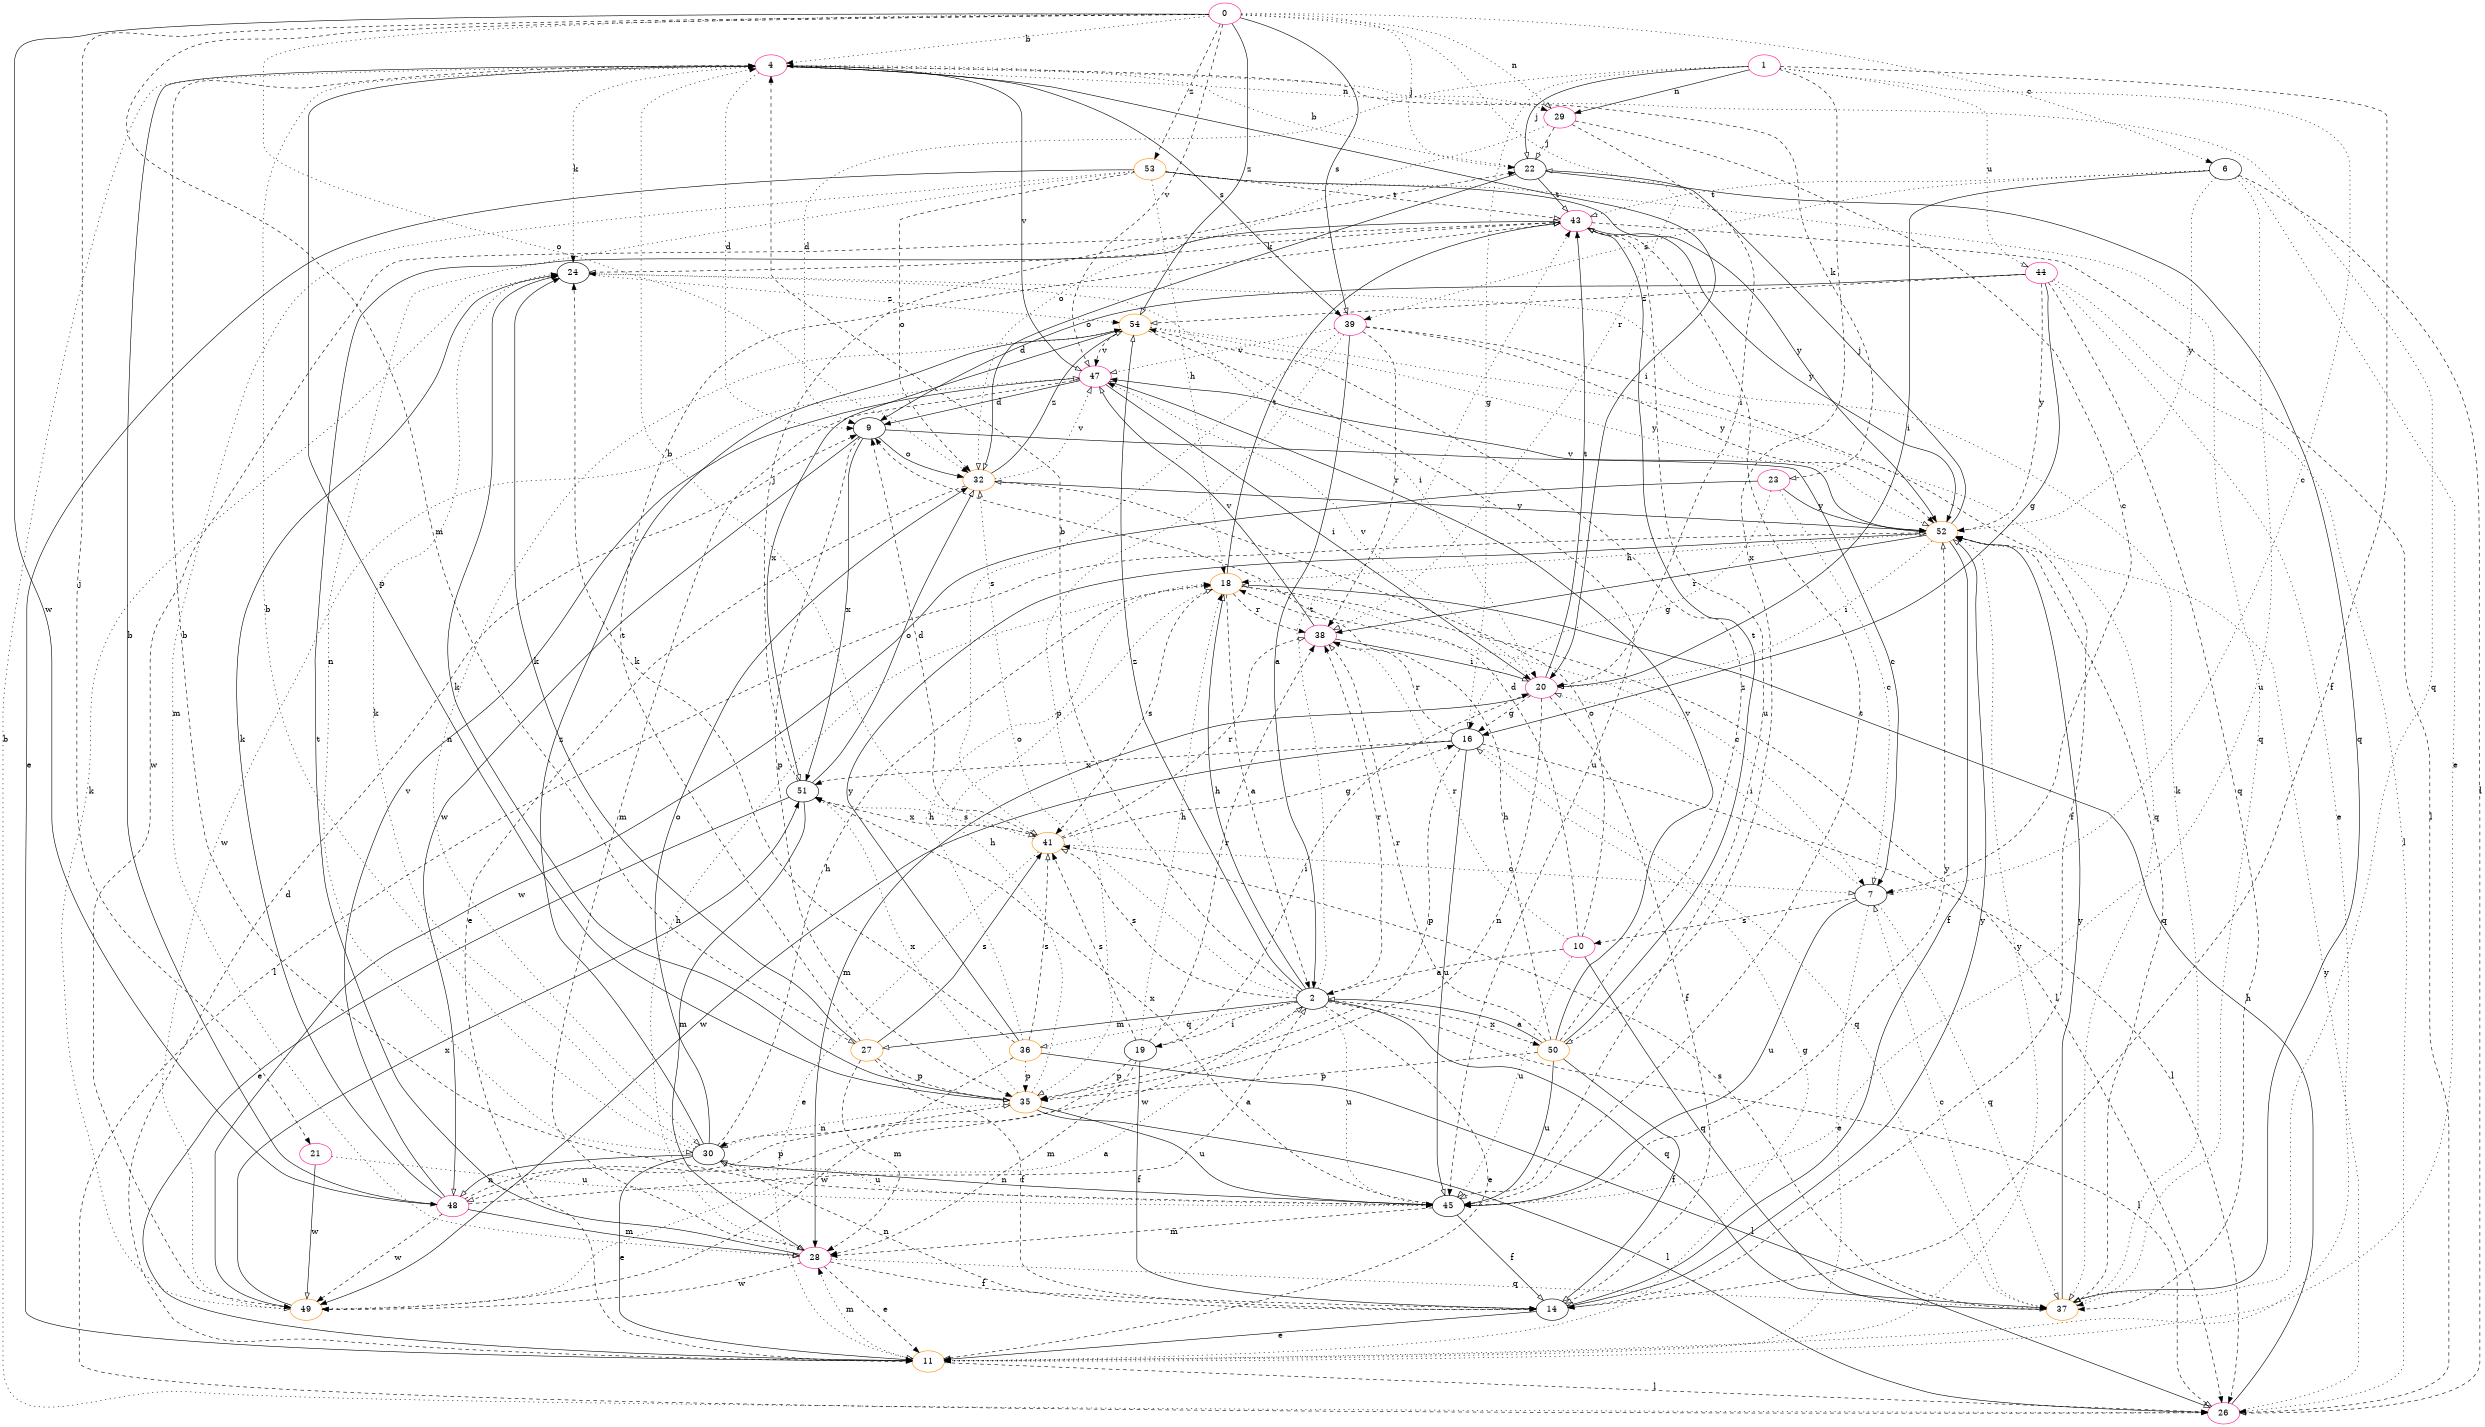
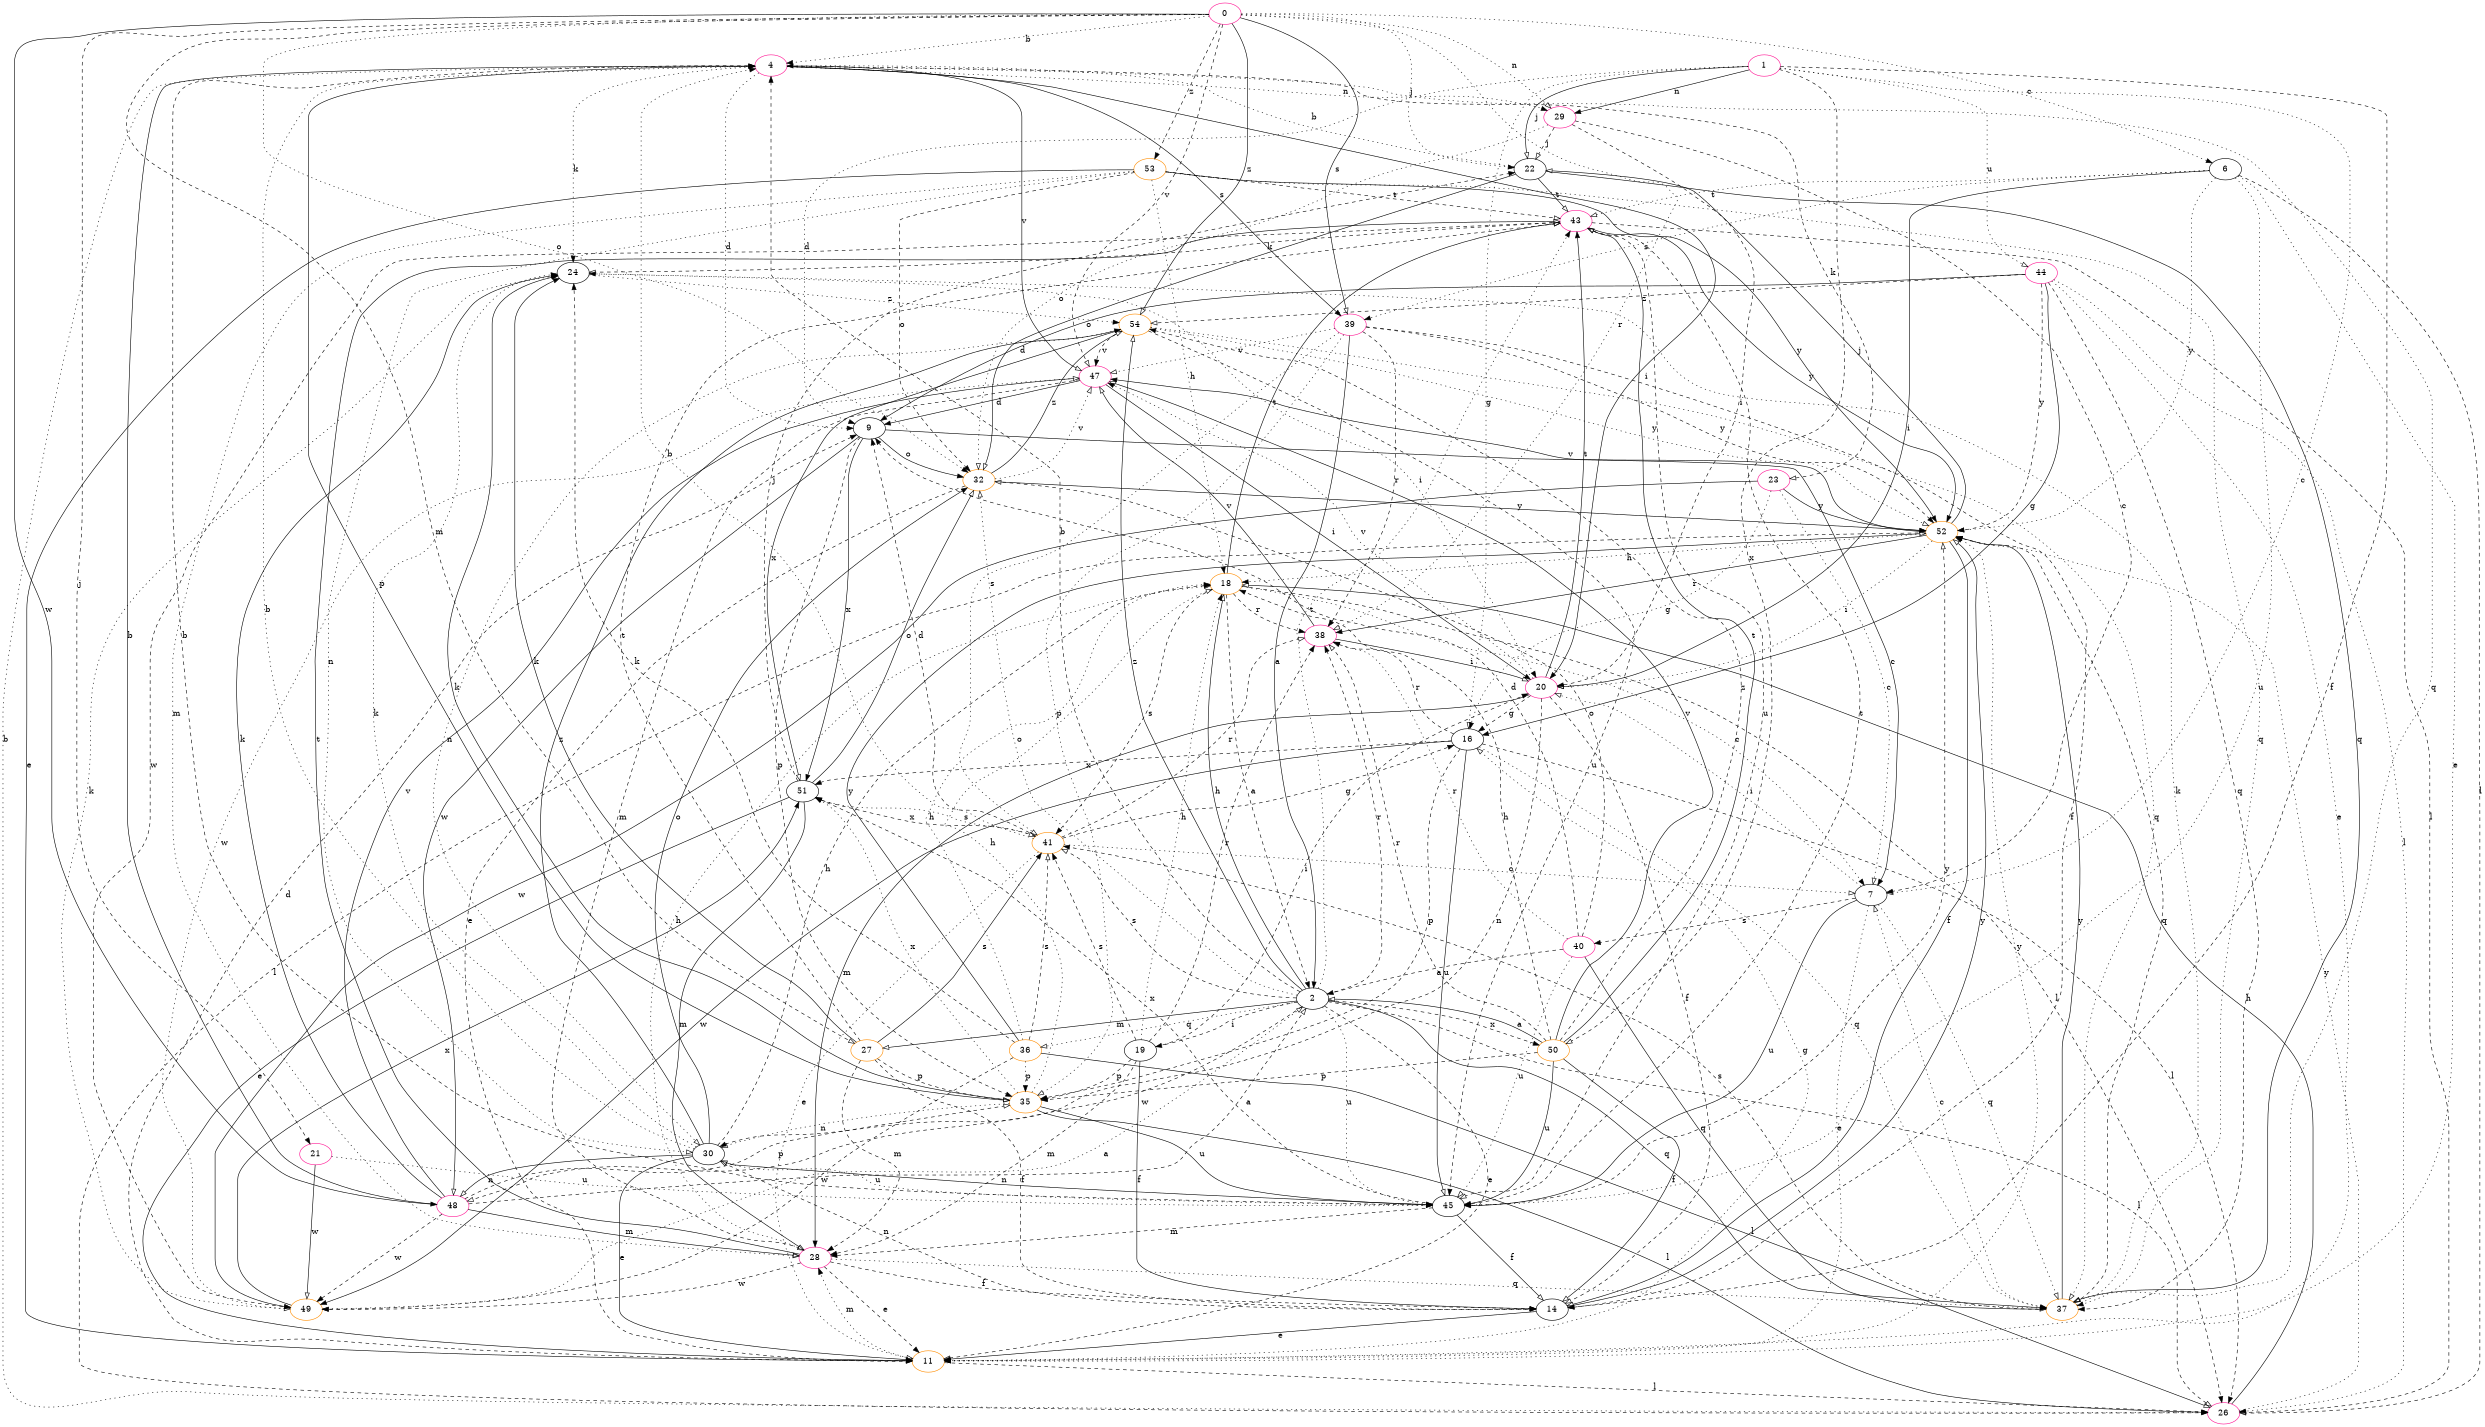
(1579, 947) -> (1579, 947)
